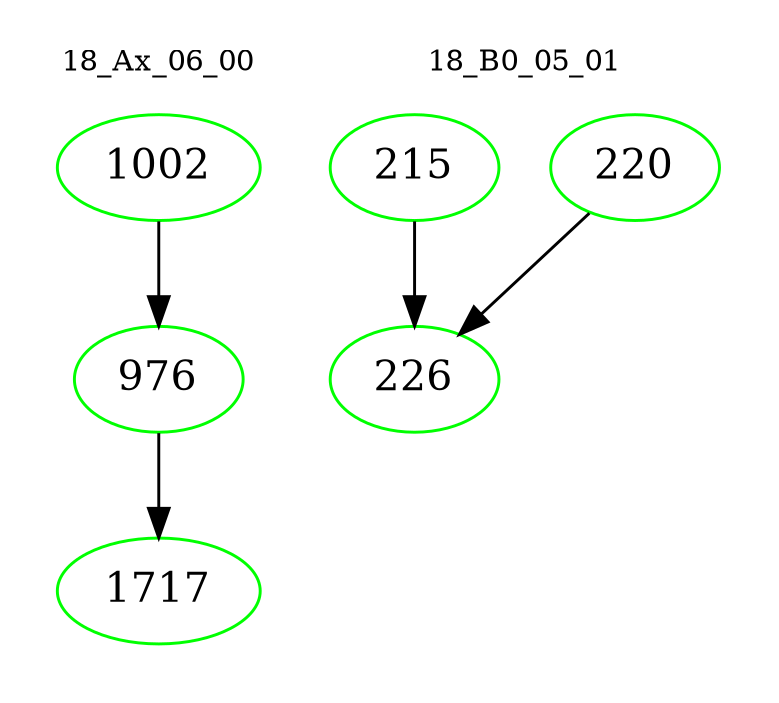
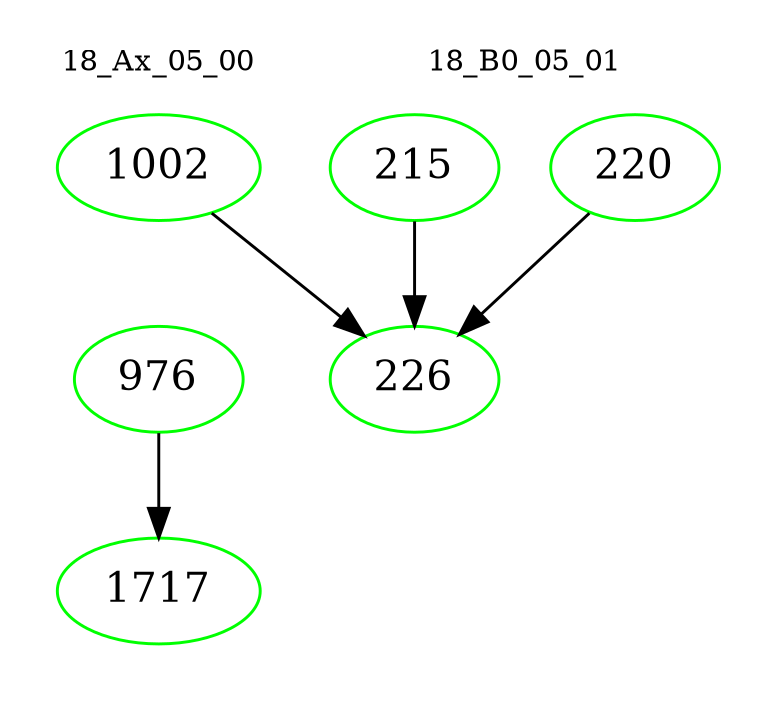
(159, 63) -> (159, 63)
(159, 259) -> (264, 255)
